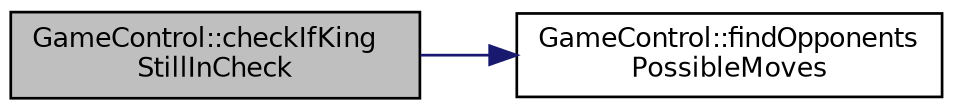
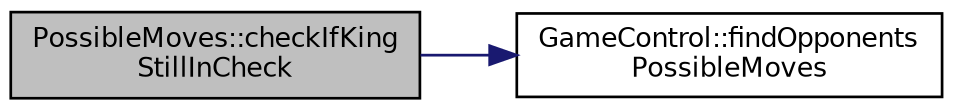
(215, 55) -> (215, 55)
